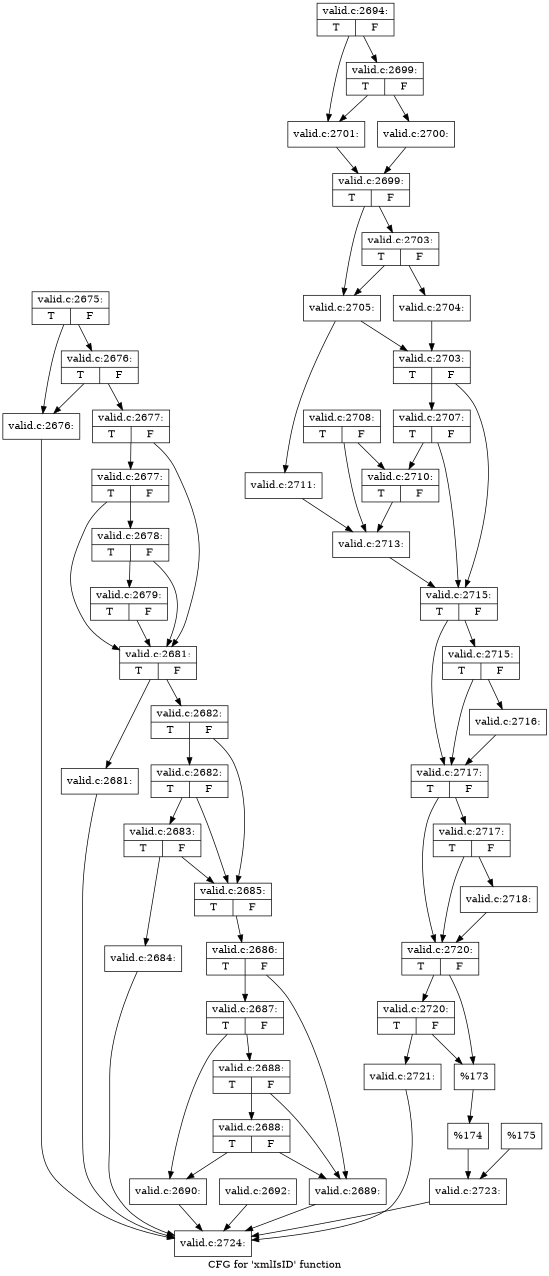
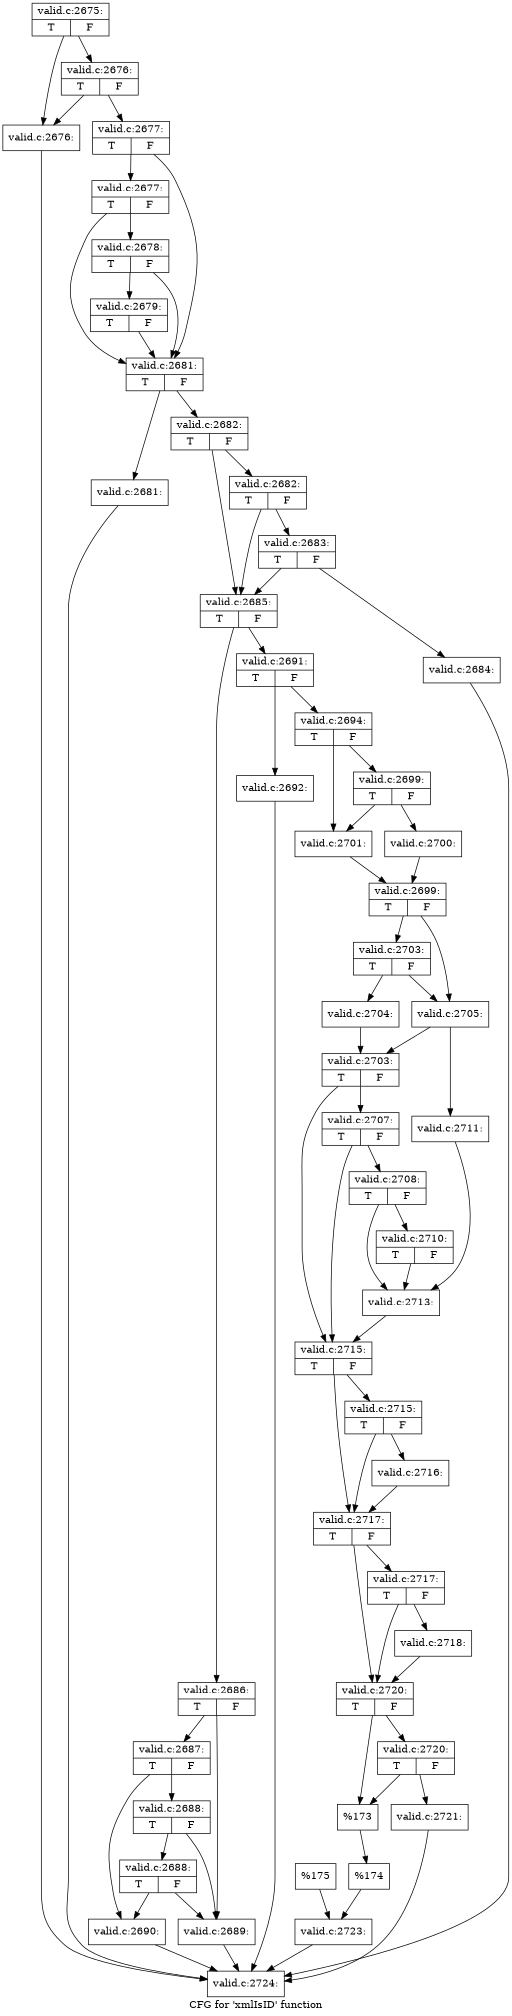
(418, 453) -> (373, 1155)
none -> (275, 670)
